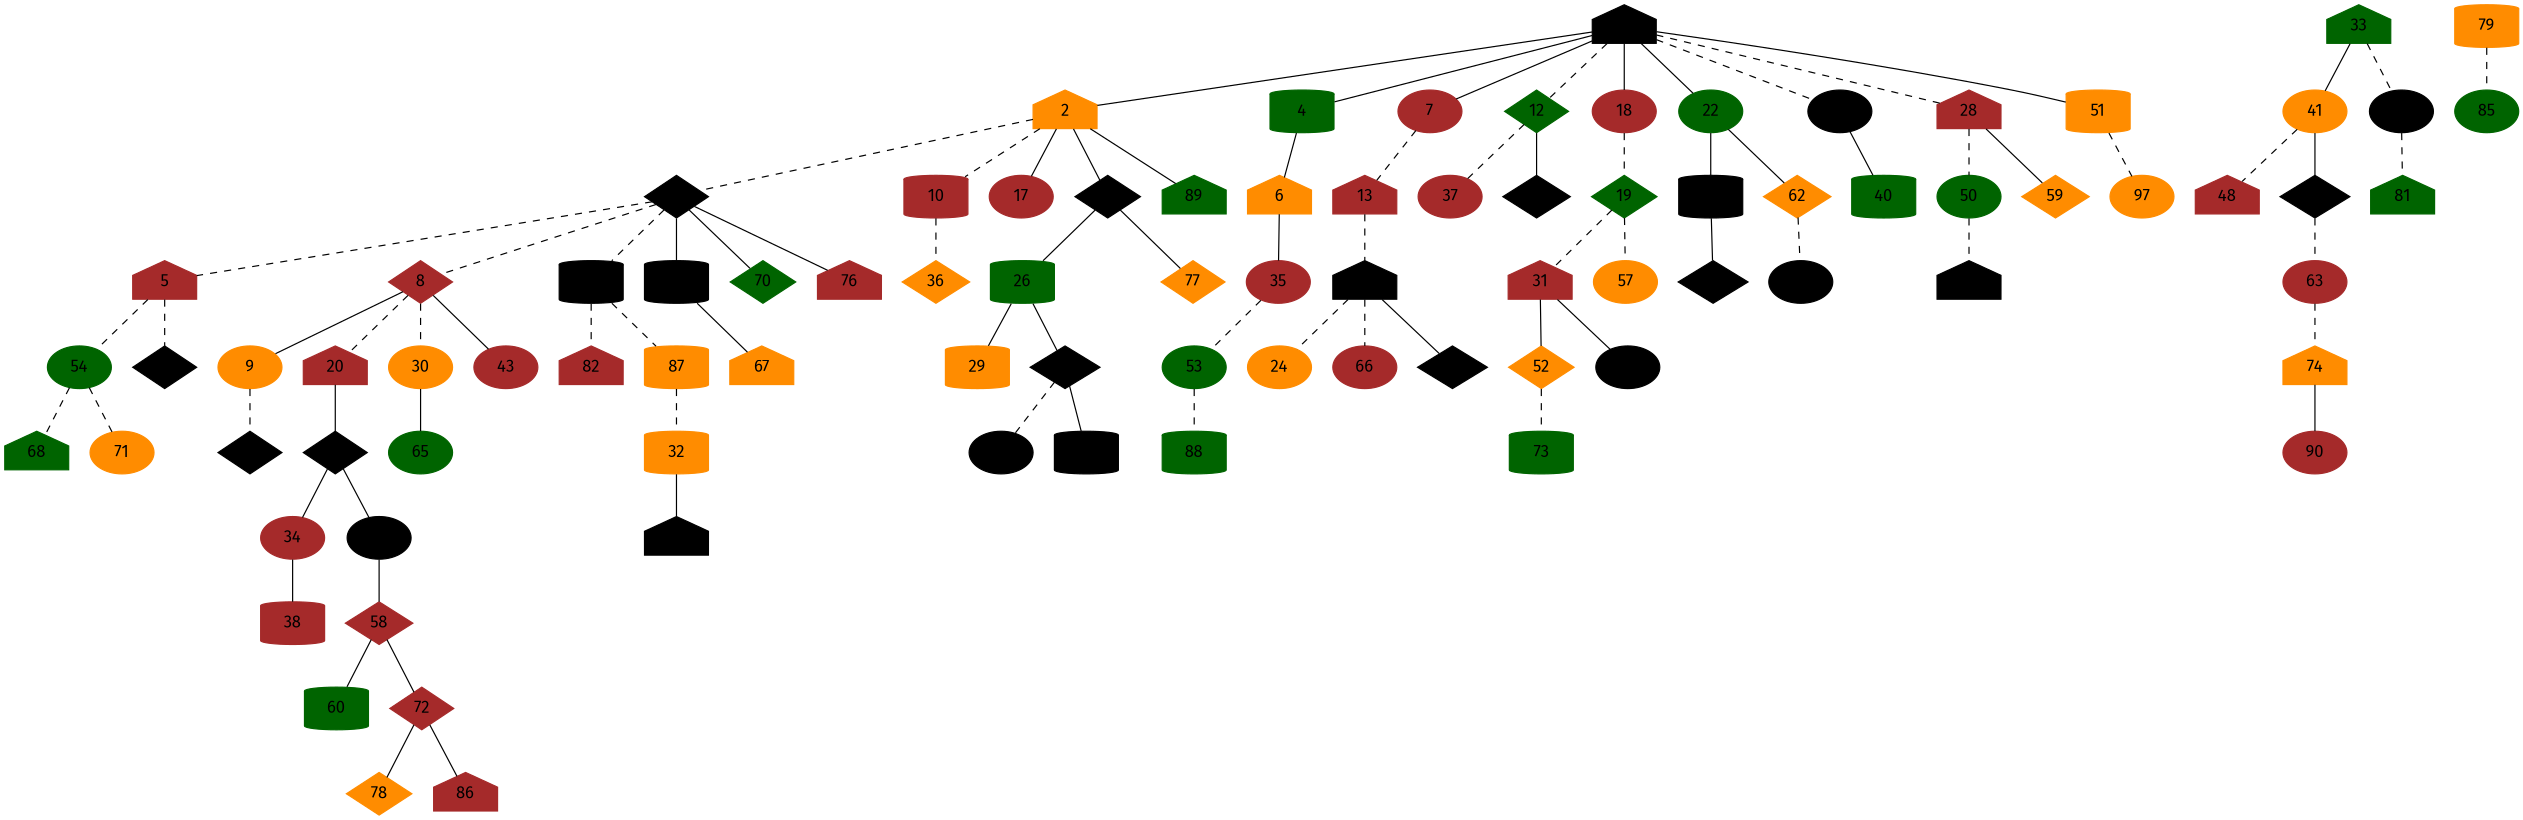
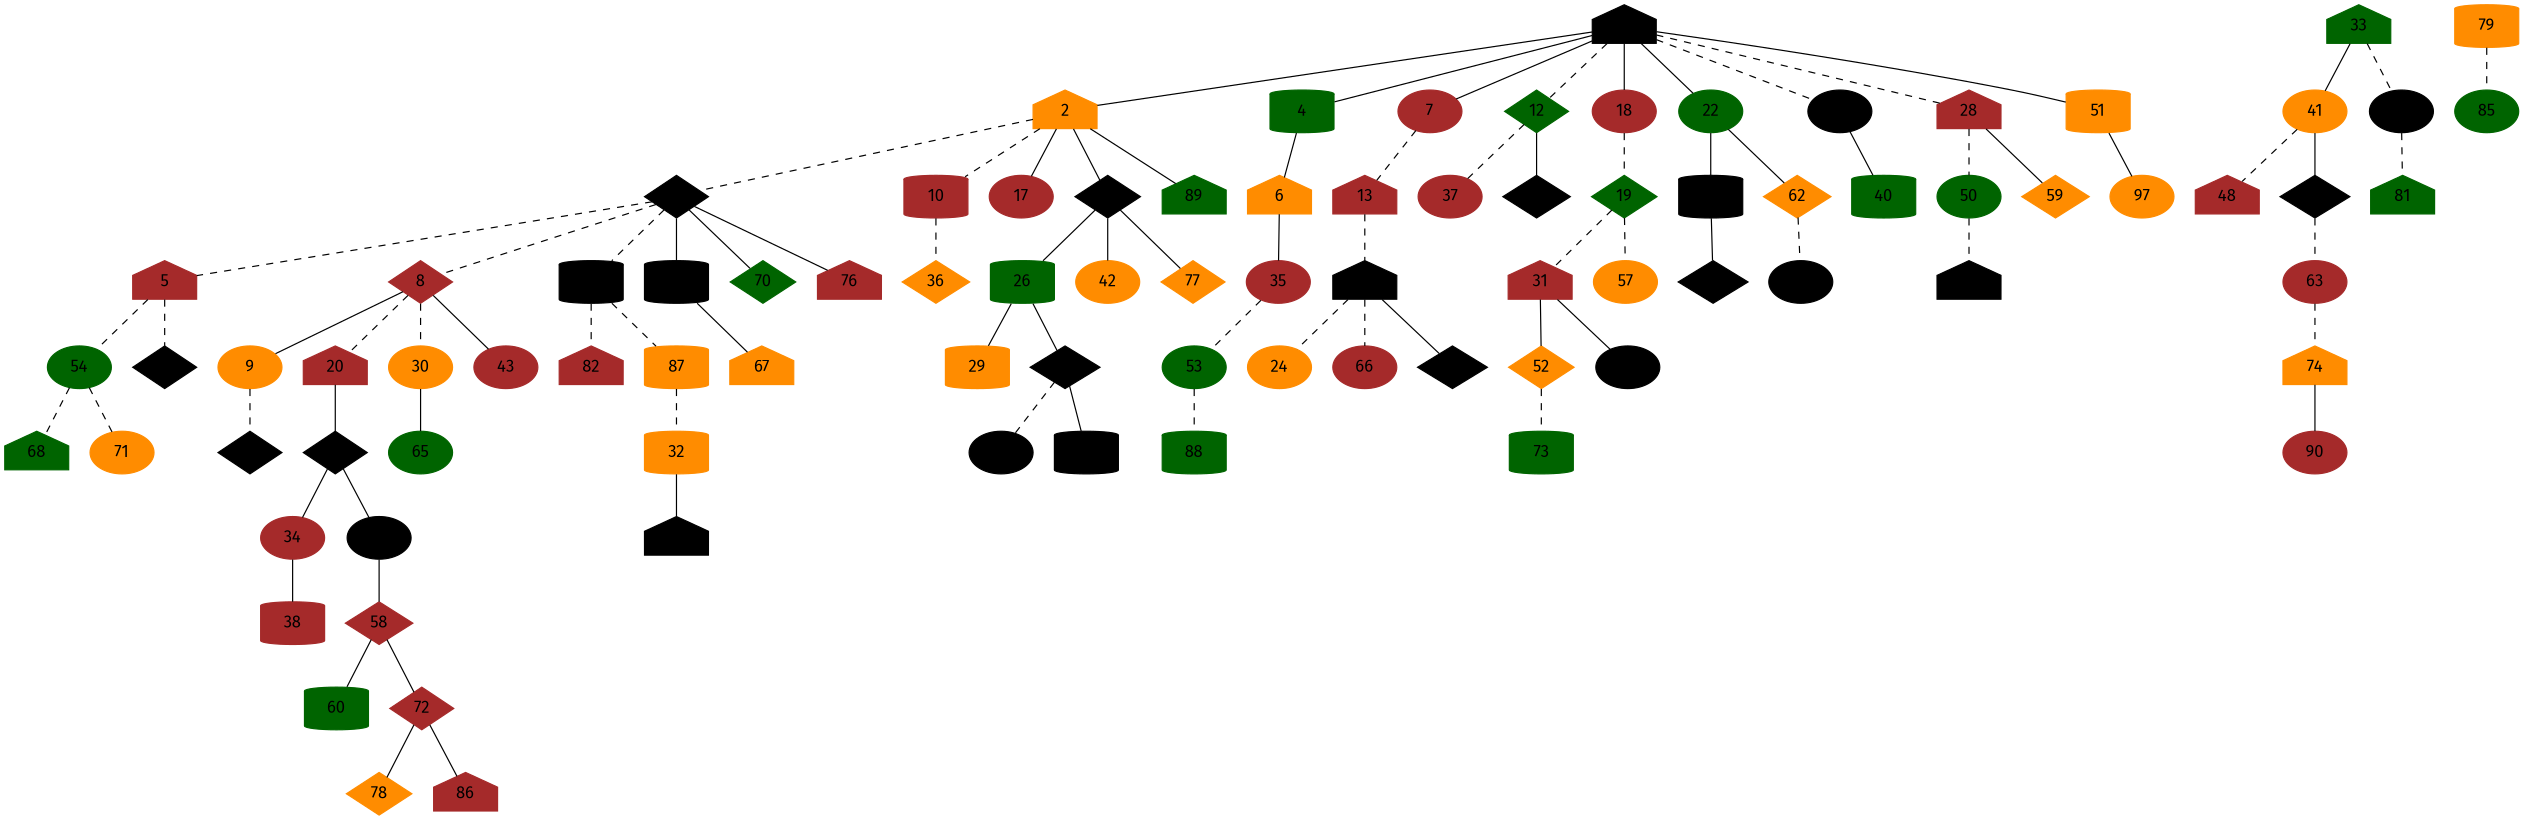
(2120, 155) -> (2120, 155)
none -> (1108, 282)
